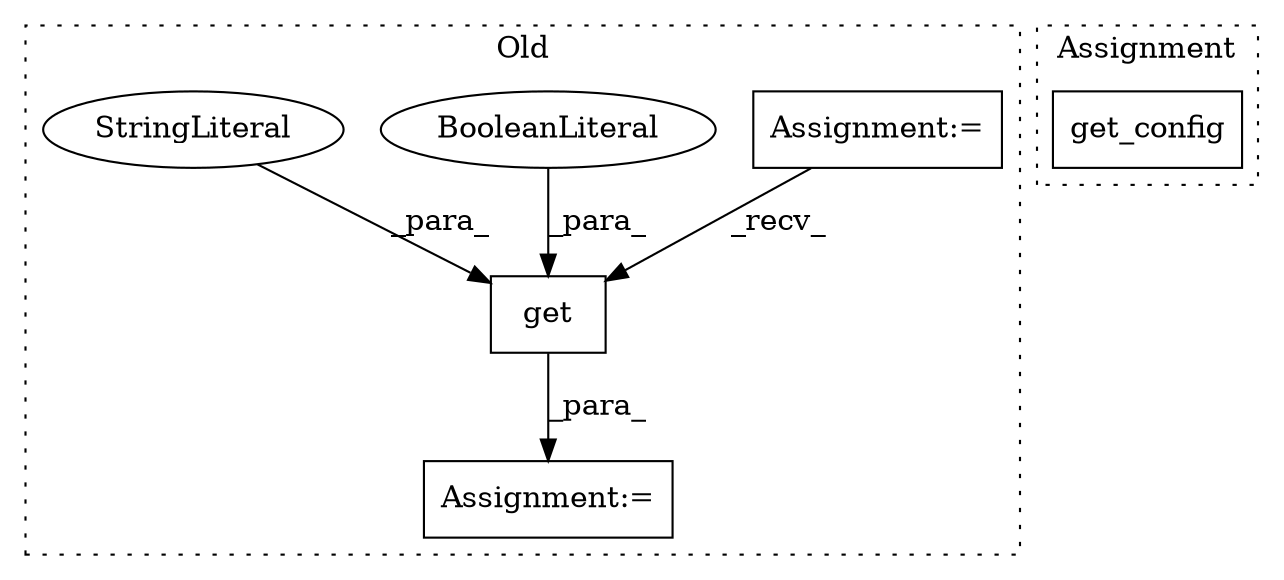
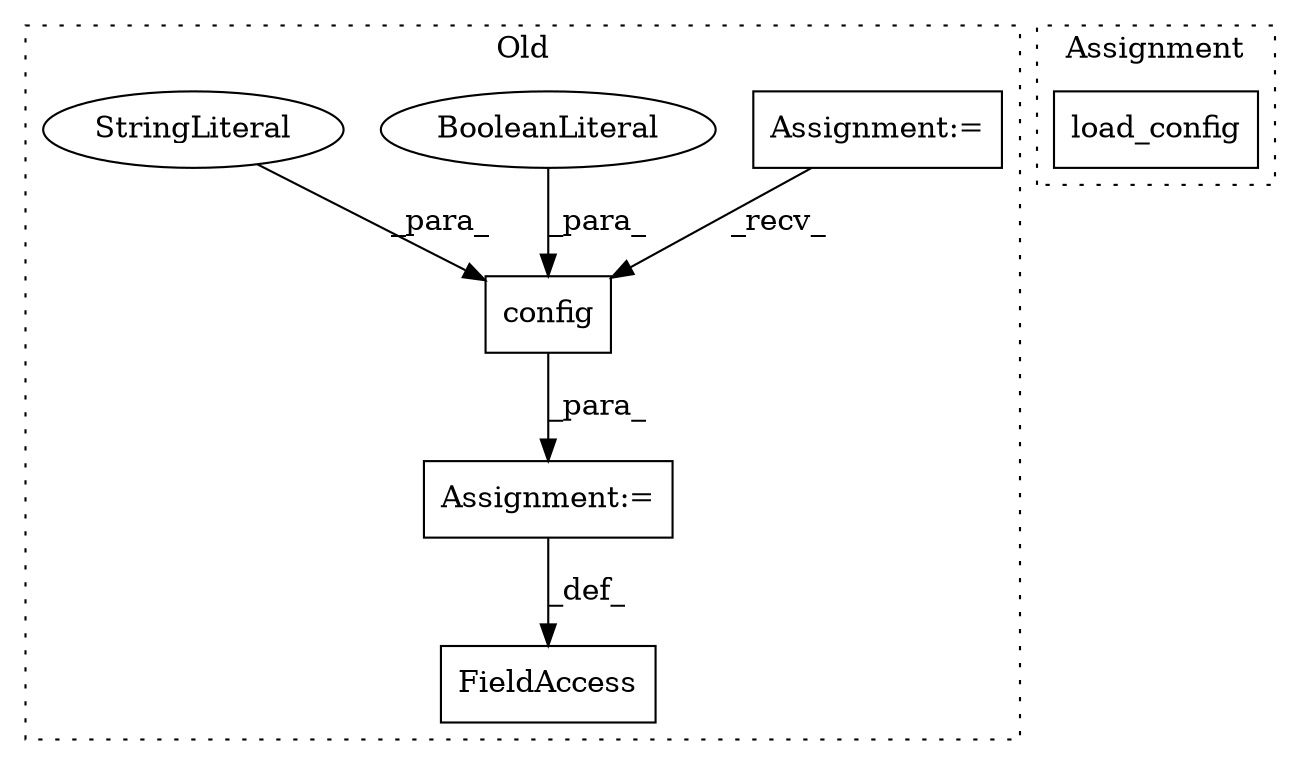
(1148, 130) -> (1156, 130)
(548, 314) -> (548, 314)
none -> (548, 684)
